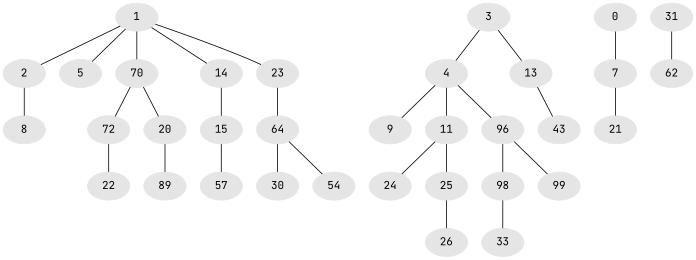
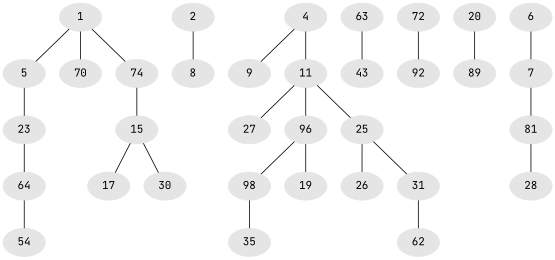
(489, 17) -> none
(615, 17) -> (531, 17)
(209, 43) -> (24, 102)
(81, 45) -> none
(221, 74) -> (137, 74)
(531, 74) -> (362, 17)
(123, 102) -> none
(151, 102) -> none
(475, 102) -> (306, 102)
(615, 130) -> (531, 130)
(278, 158) -> (151, 158)
none -> (390, 158)
(109, 186) -> (418, 74)
(221, 186) -> (109, 186)
(390, 186) -> (249, 130)
none -> (531, 186)
(559, 186) -> (306, 186)
(503, 242) -> (249, 242)
